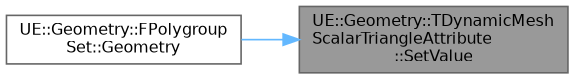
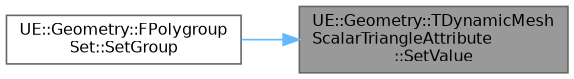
(124, 40) -> (124, 40)
